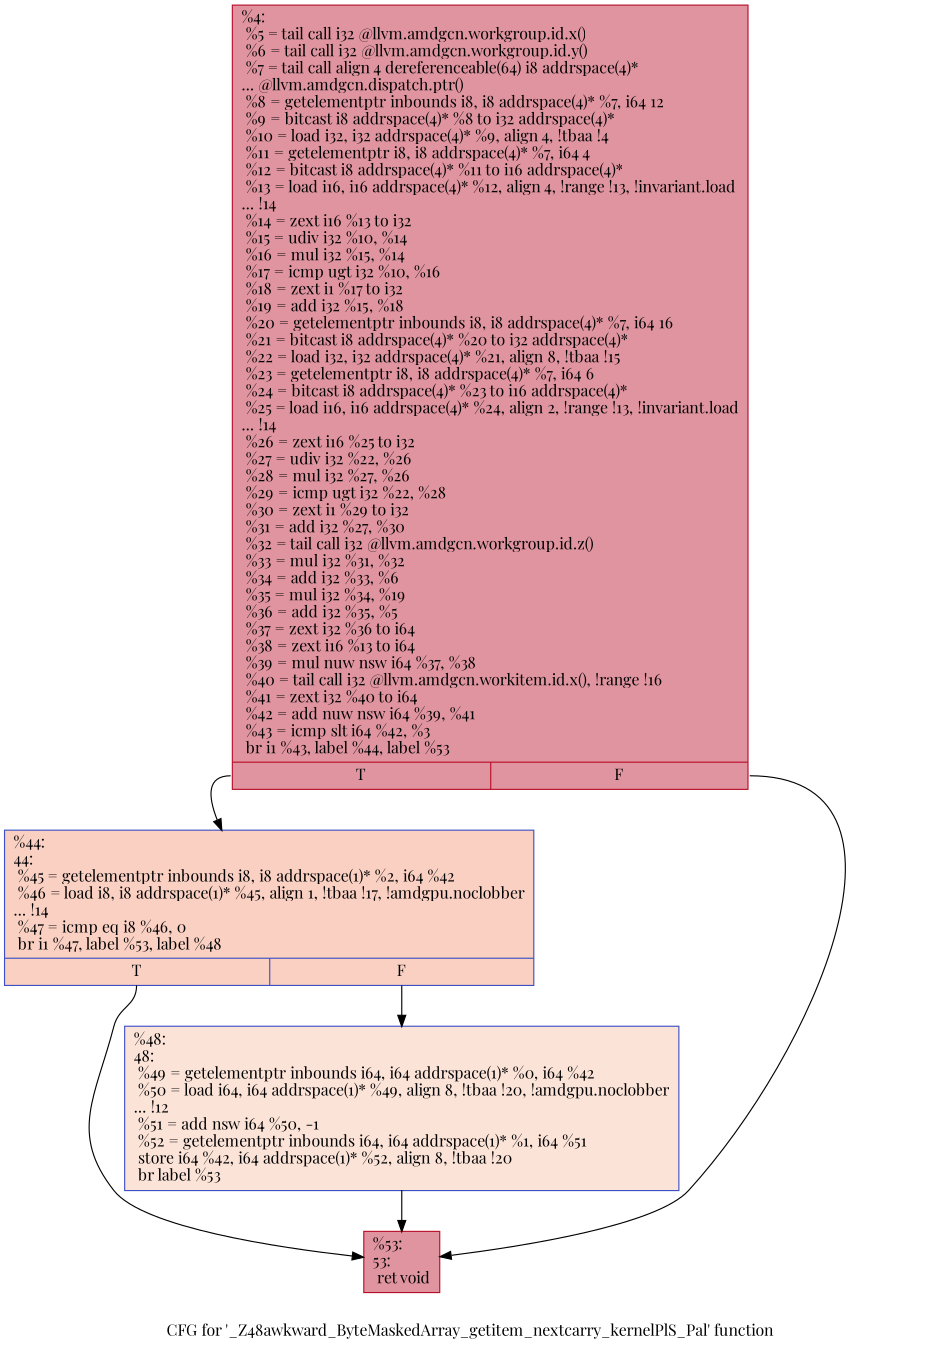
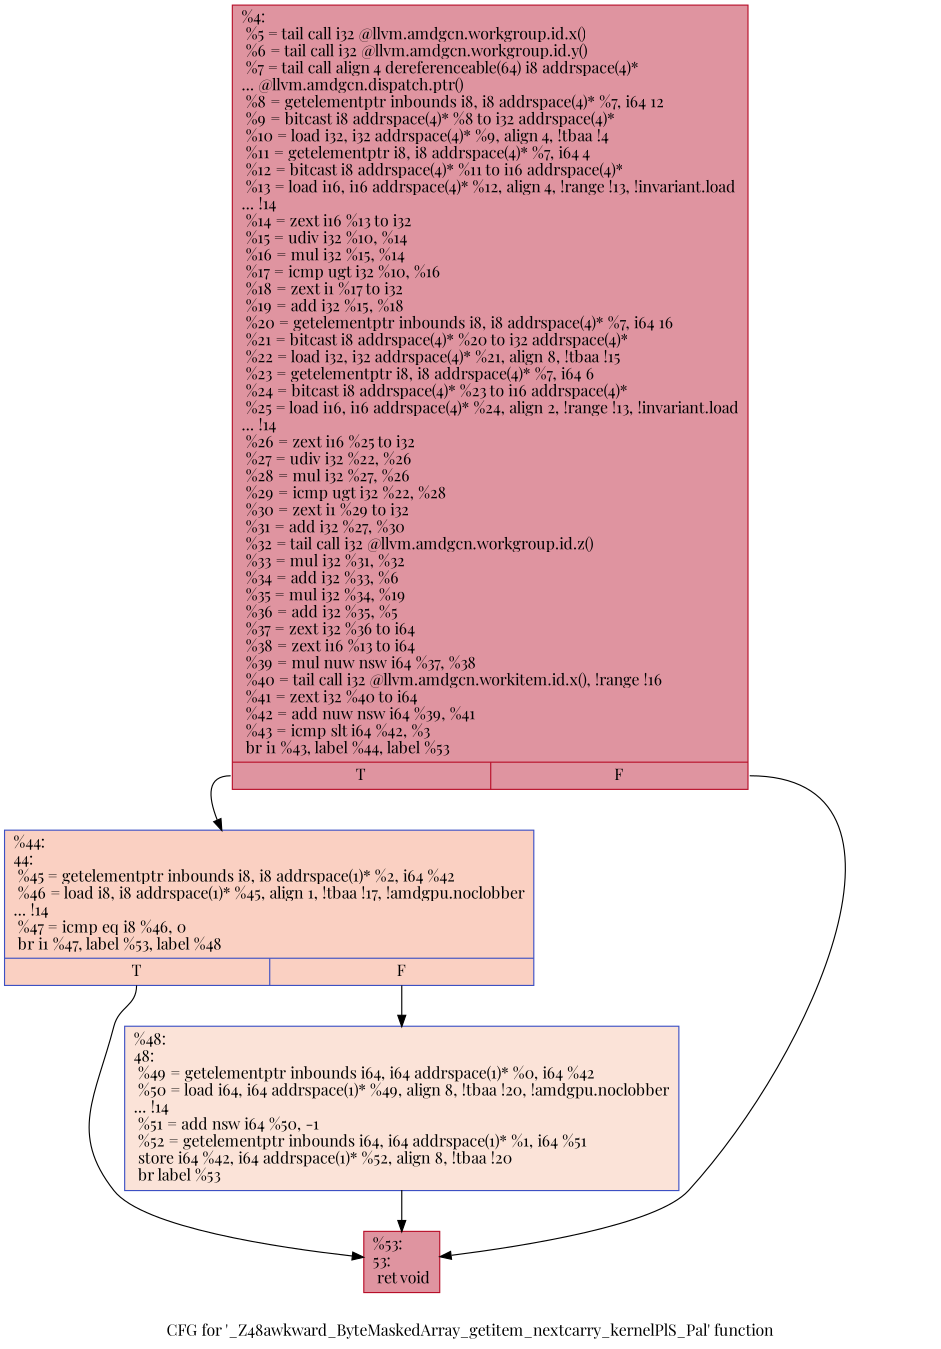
(151, 1108) -> (151, 1108)
